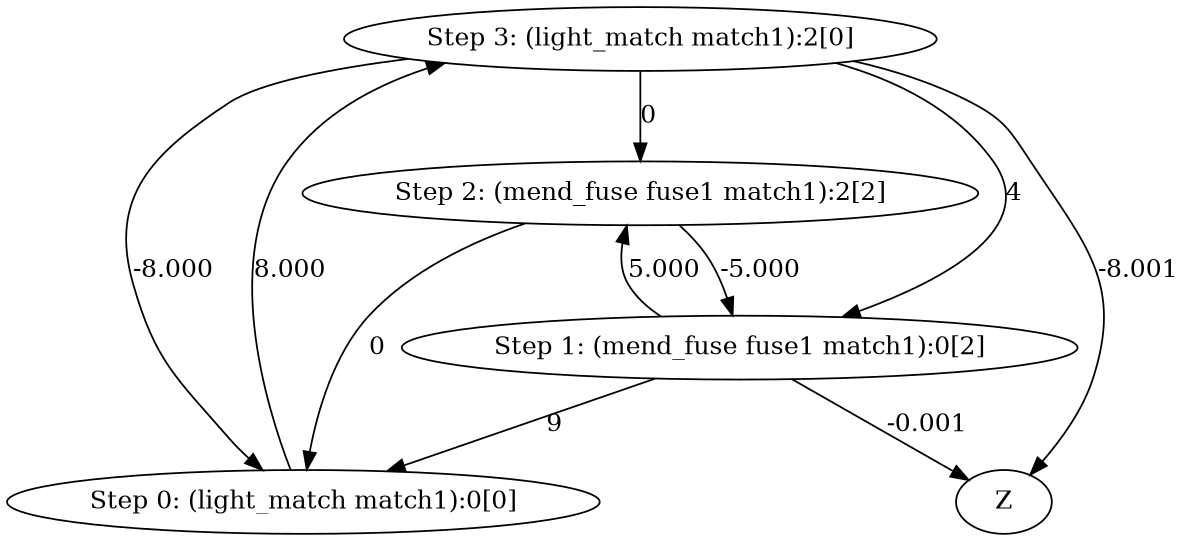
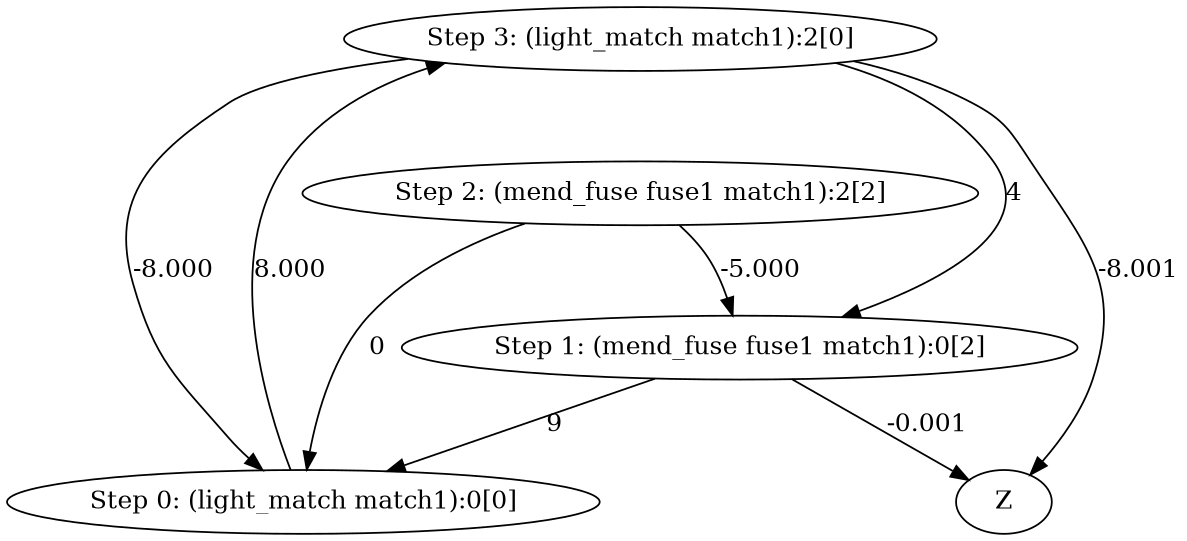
(640, 107) -> none
(629, 286) -> none
